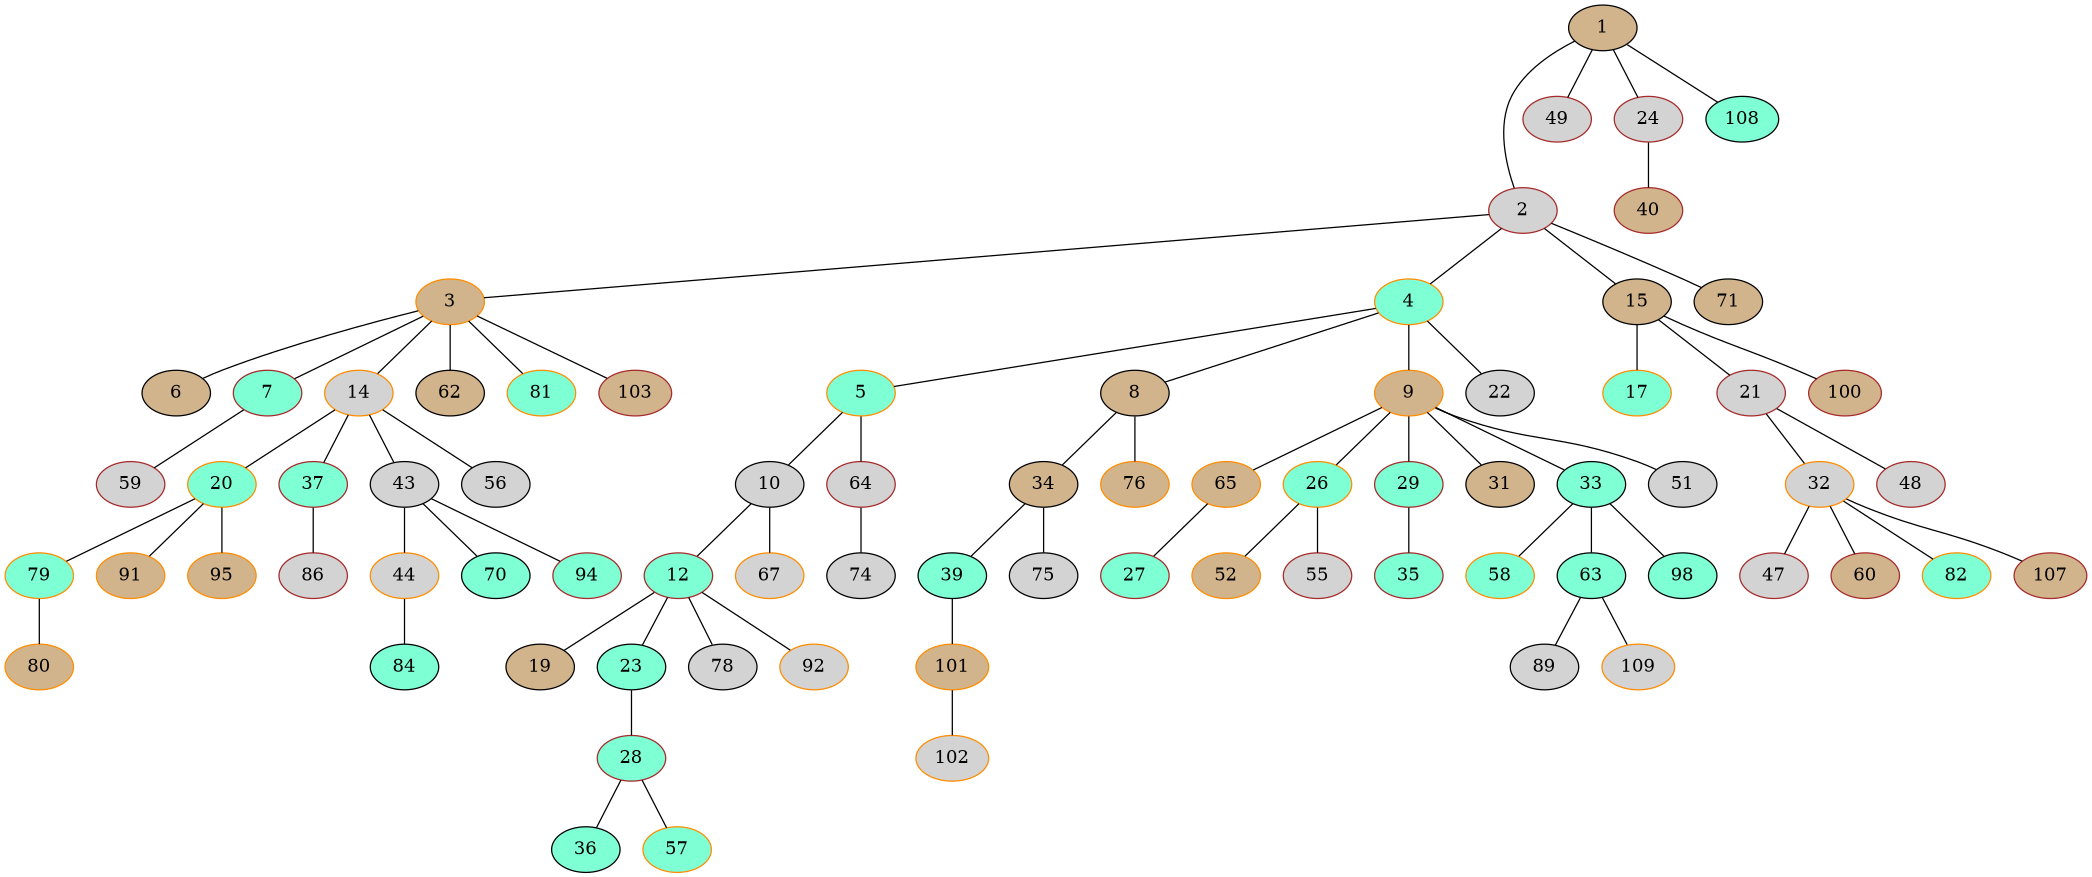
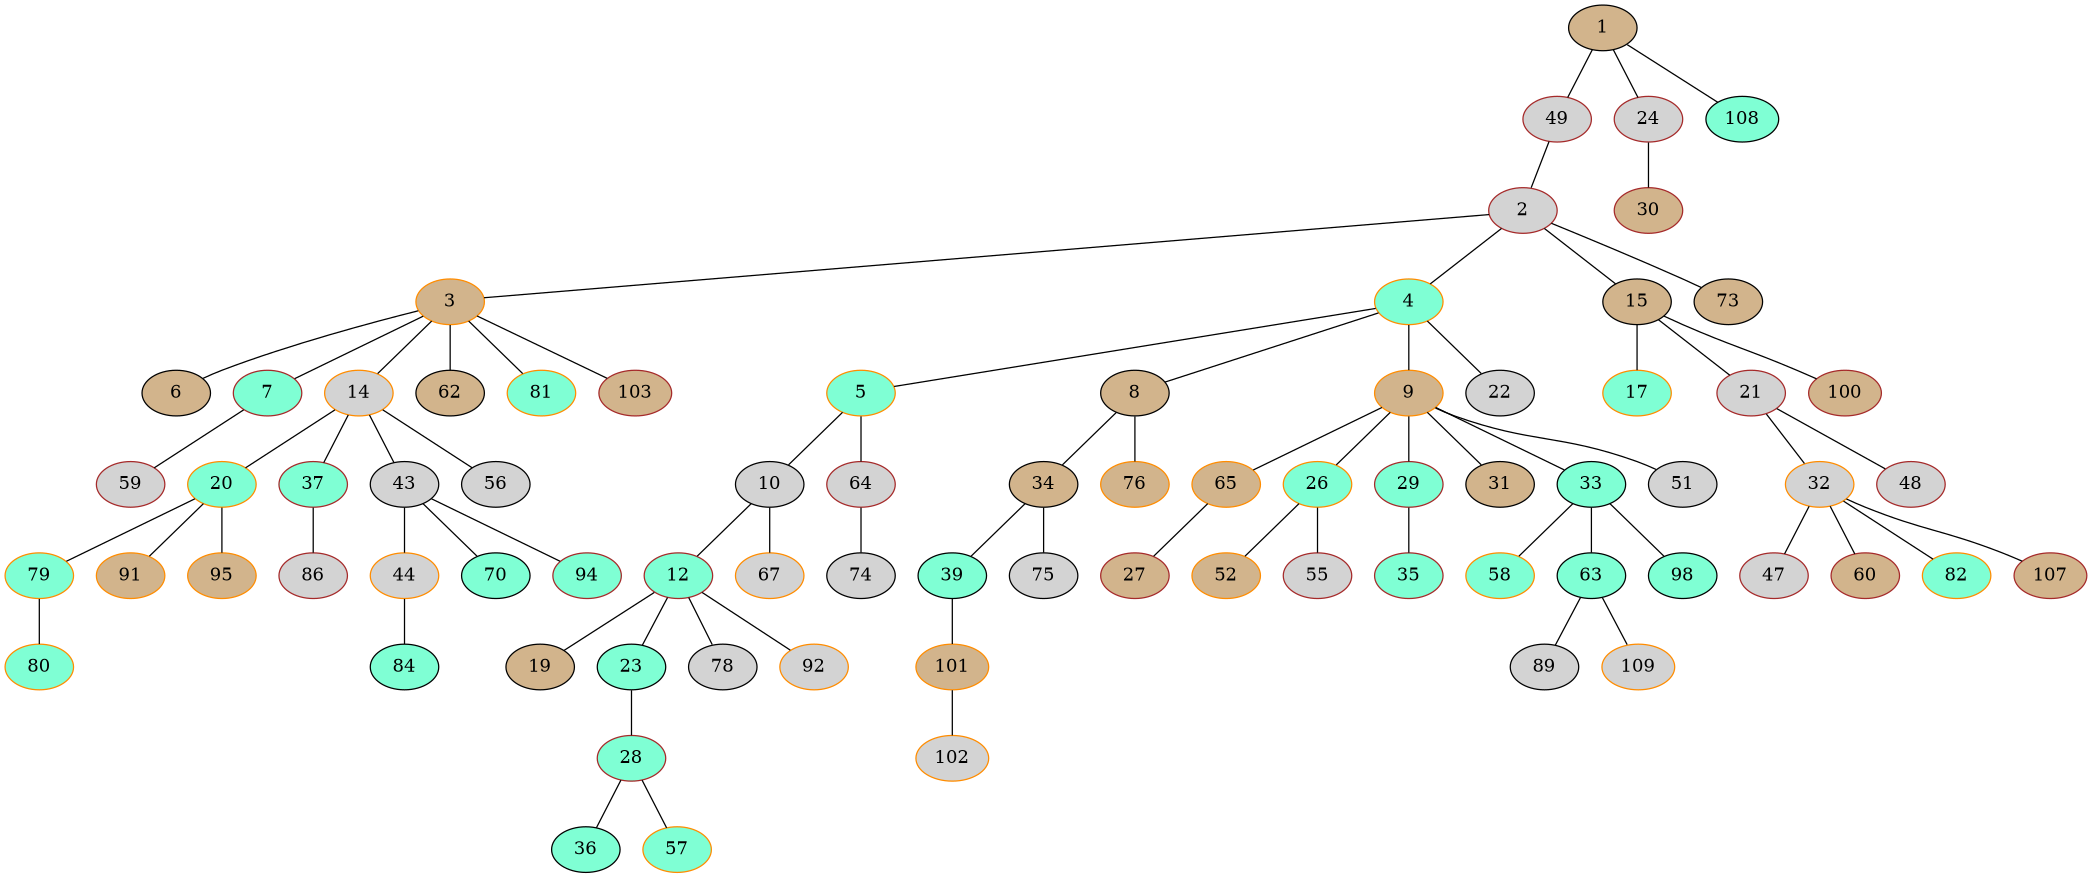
(1510, 100) -> (1540, 165)
(1648, 210) -> (1648, 210)
(1728, 302) -> (1728, 302)
(1135, 576) -> (1135, 576)
(39, 667) -> (39, 667)
